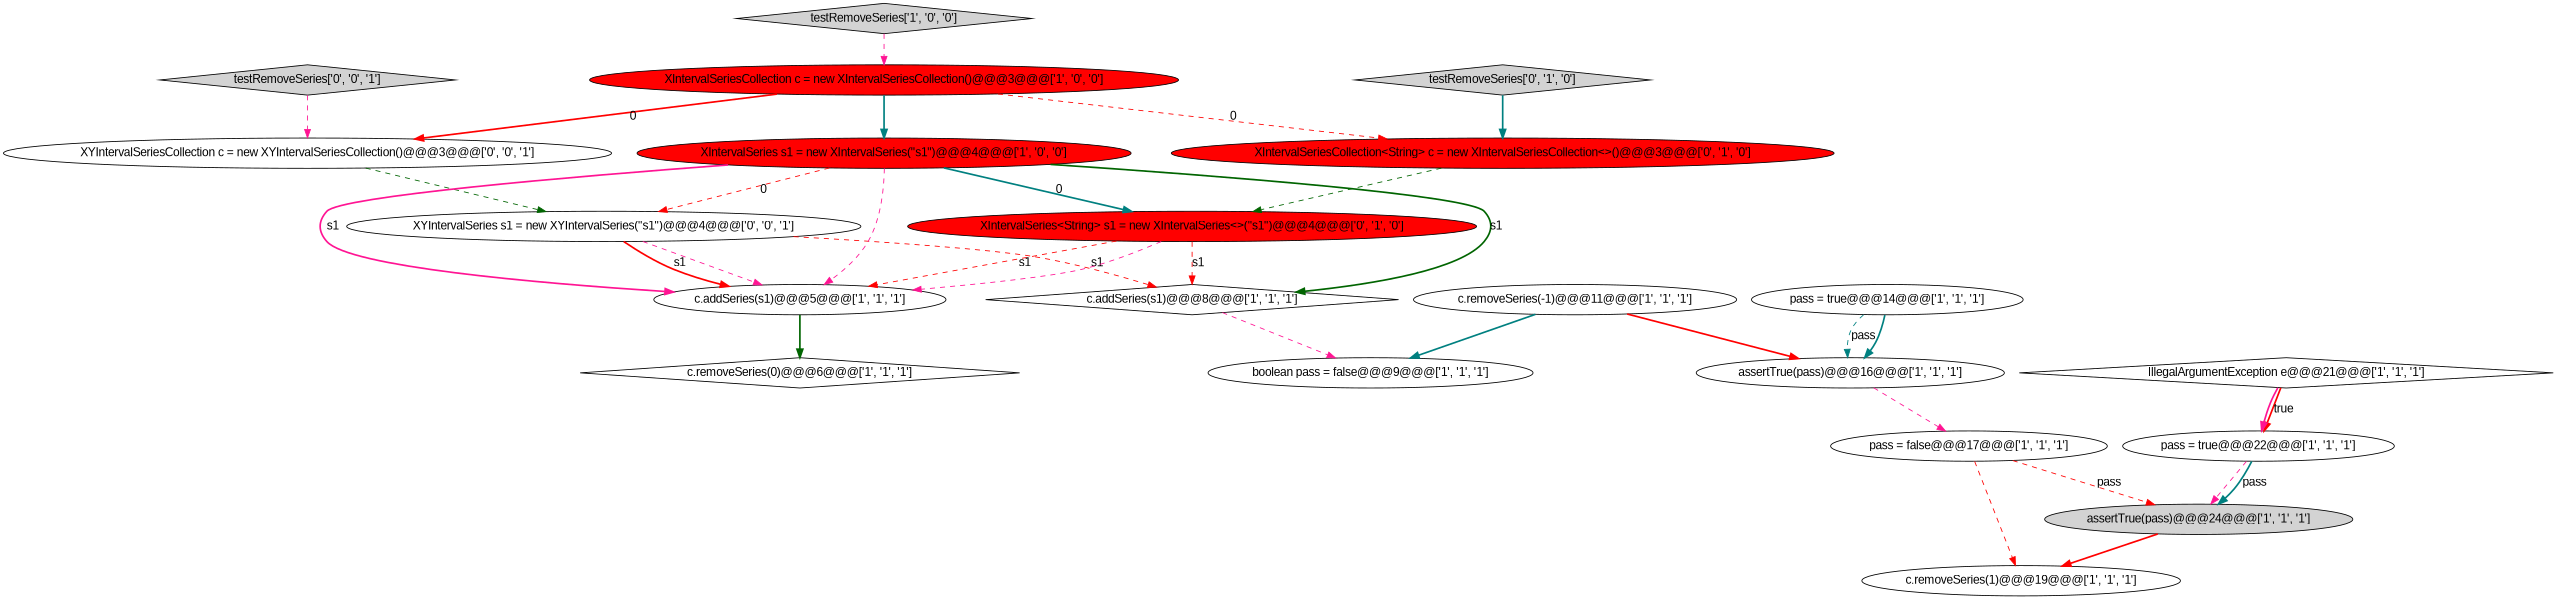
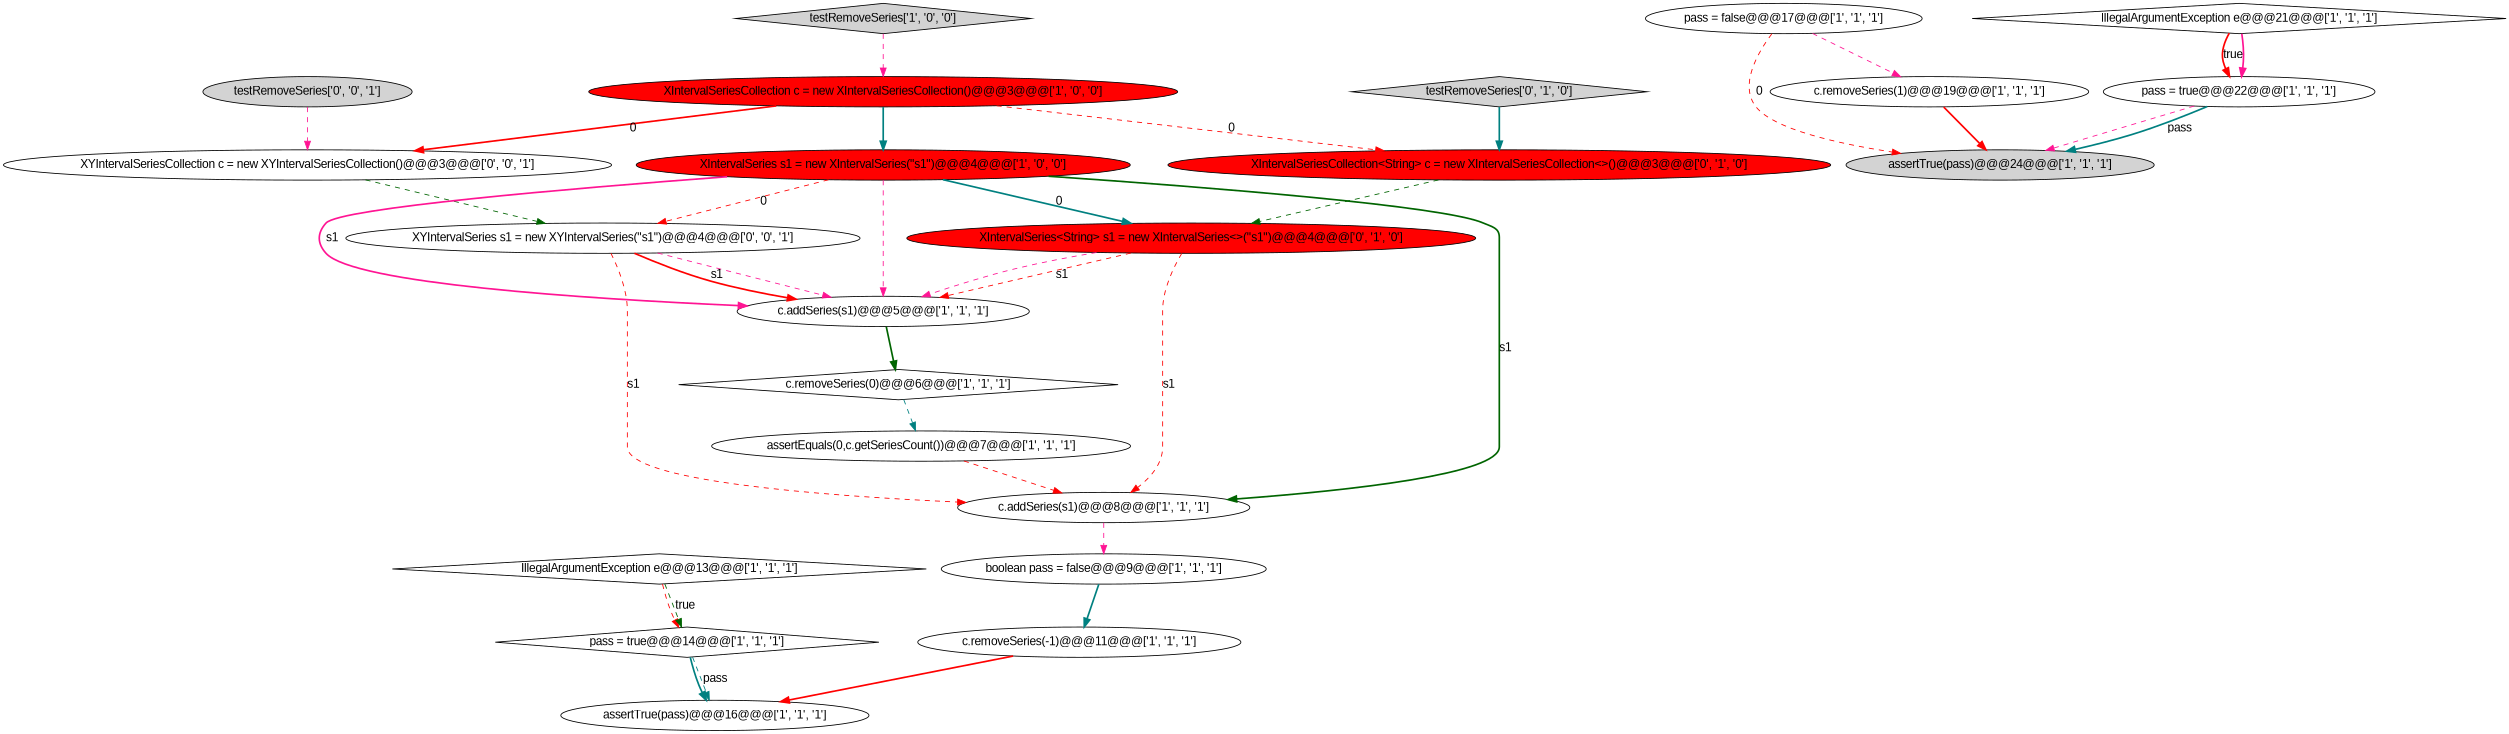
(308, 80) -> (308, 92)
(1192, 300) -> (1104, 508)
(1887, 300) -> (687, 642)
(1477, 335) -> (1093, 602)
(1906, 407) -> none
none -> (921, 446)
(2109, 483) -> (1759, 92)
(1994, 509) -> (1853, 53)
(2114, 549) -> (1962, 125)
none -> (659, 569)
